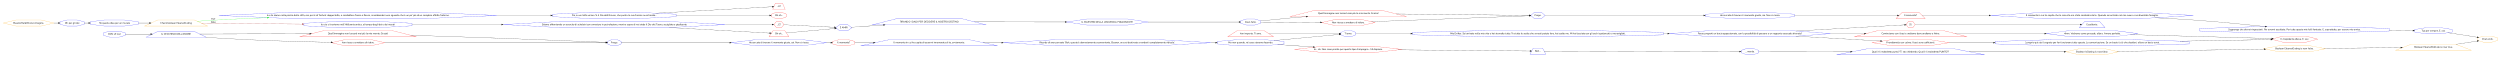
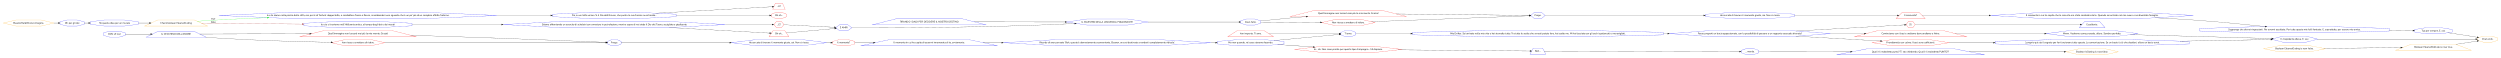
(867, 26) -> (963, 27)
(2092, 34) -> (2092, 34)
(2294, 39) -> (2294, 39)
none -> (2397, 39)
(2190, 50) -> none
